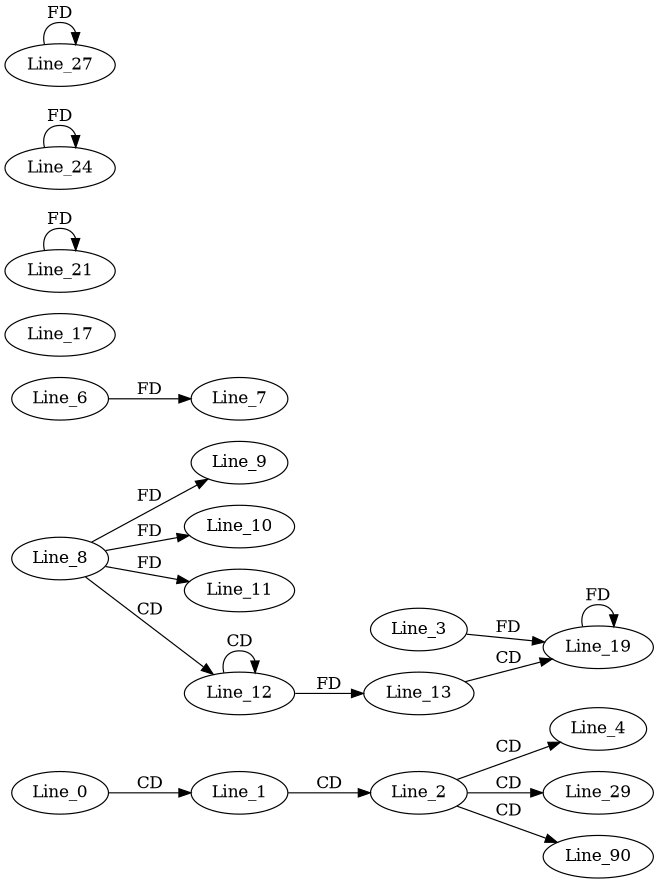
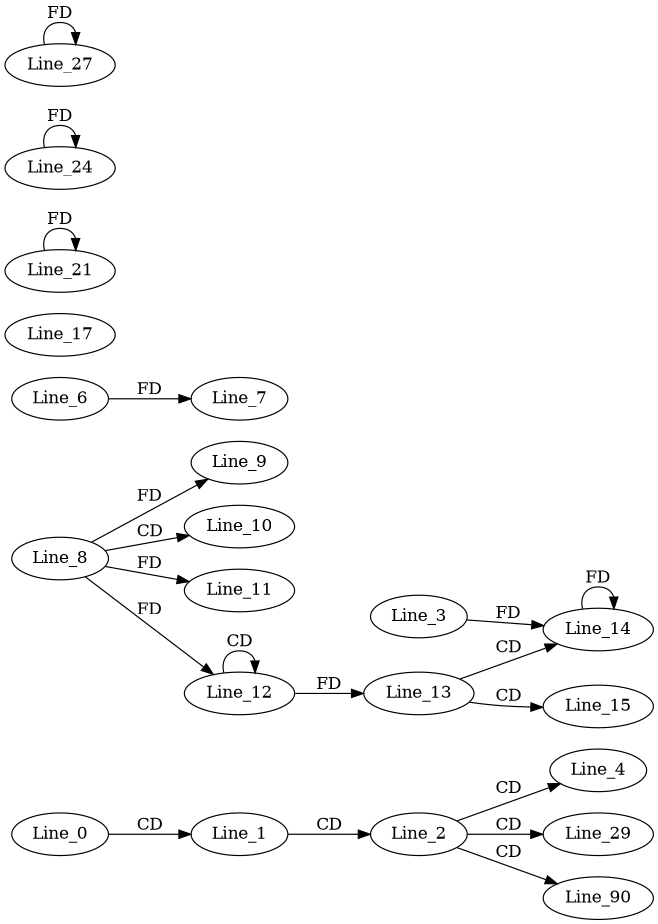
(150, 532) -> (150, 532)
(150, 610) -> (150, 610)
(598, 647) -> (598, 630)
none -> (598, 706)
